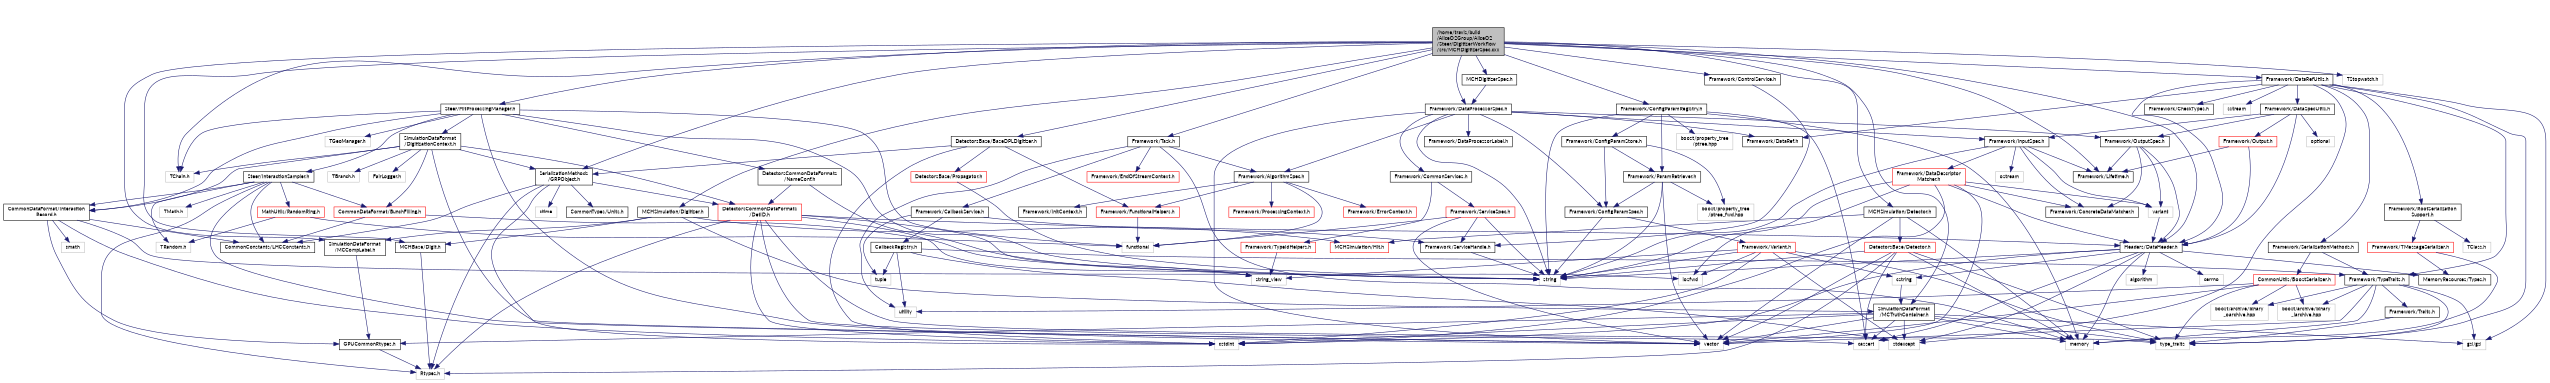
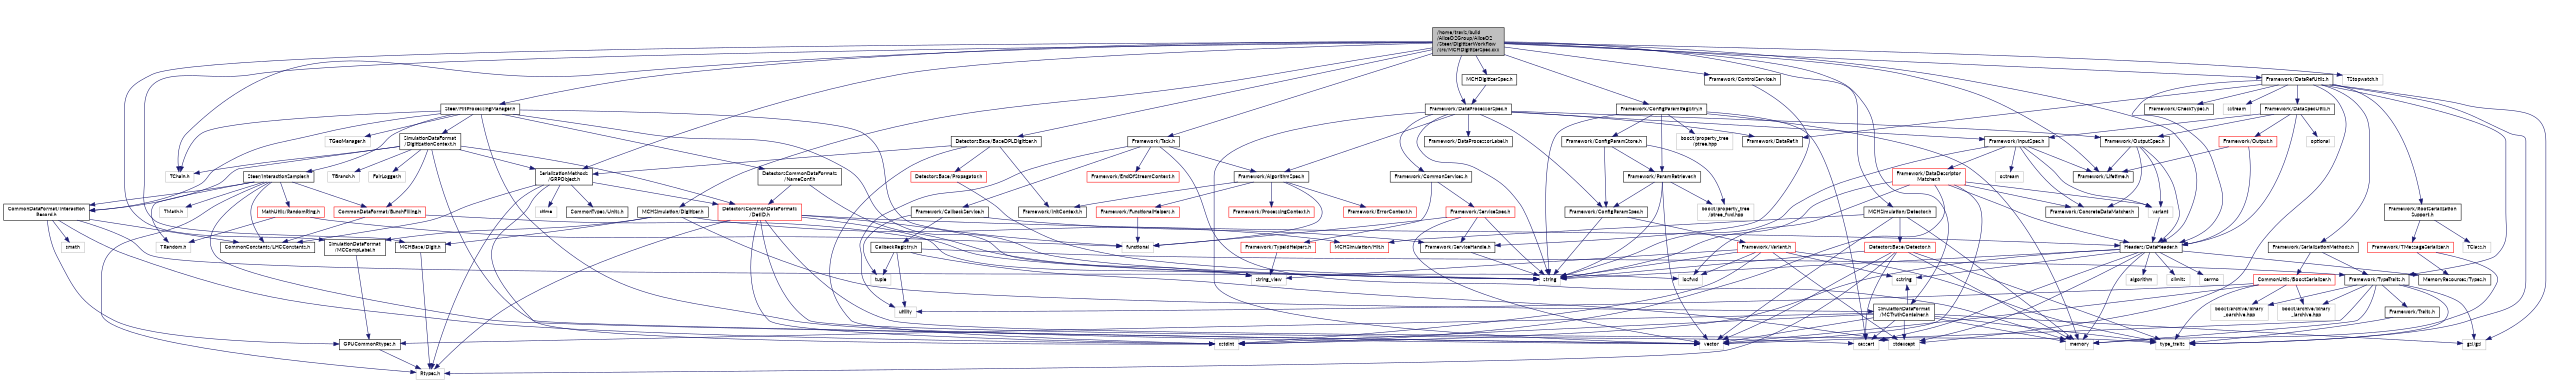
(1064, 176) -> (1024, 176)
none -> (2178, 280)
(1901, 292) -> (1908, 294)
